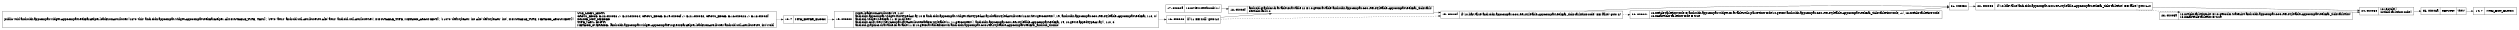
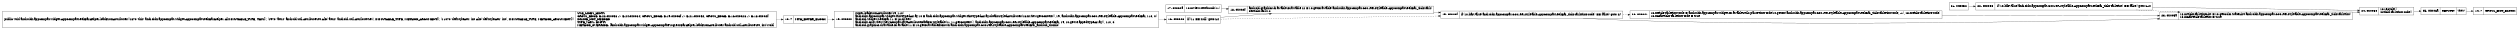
(1766, 6) -> (1870, 23)
(1919, 9) -> (2050, 15)
(2500, 11) -> (2500, 11)
